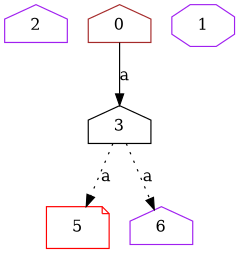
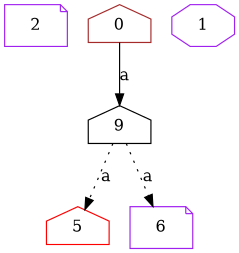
(36, 26) -> (36, 26)
(120, 127) -> (120, 127)
(78, 228) -> (78, 228)
(161, 228) -> (161, 228)
